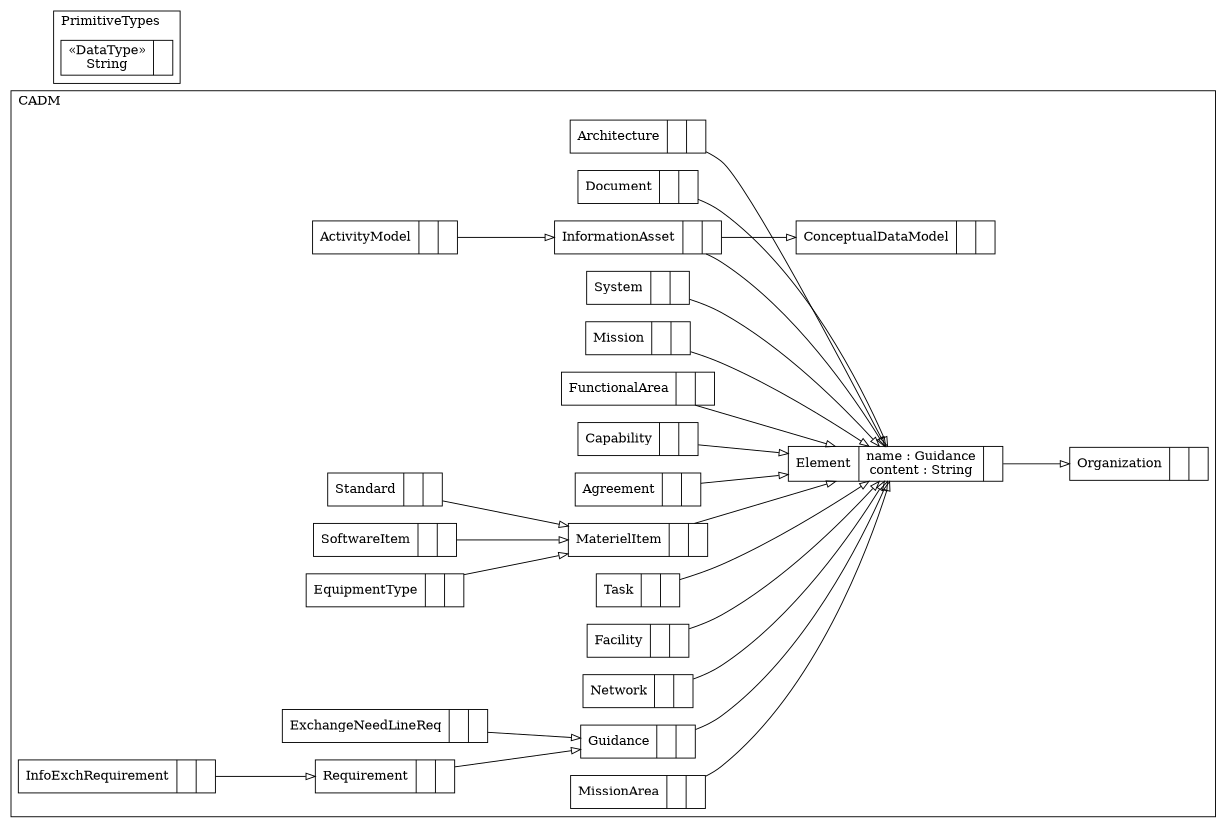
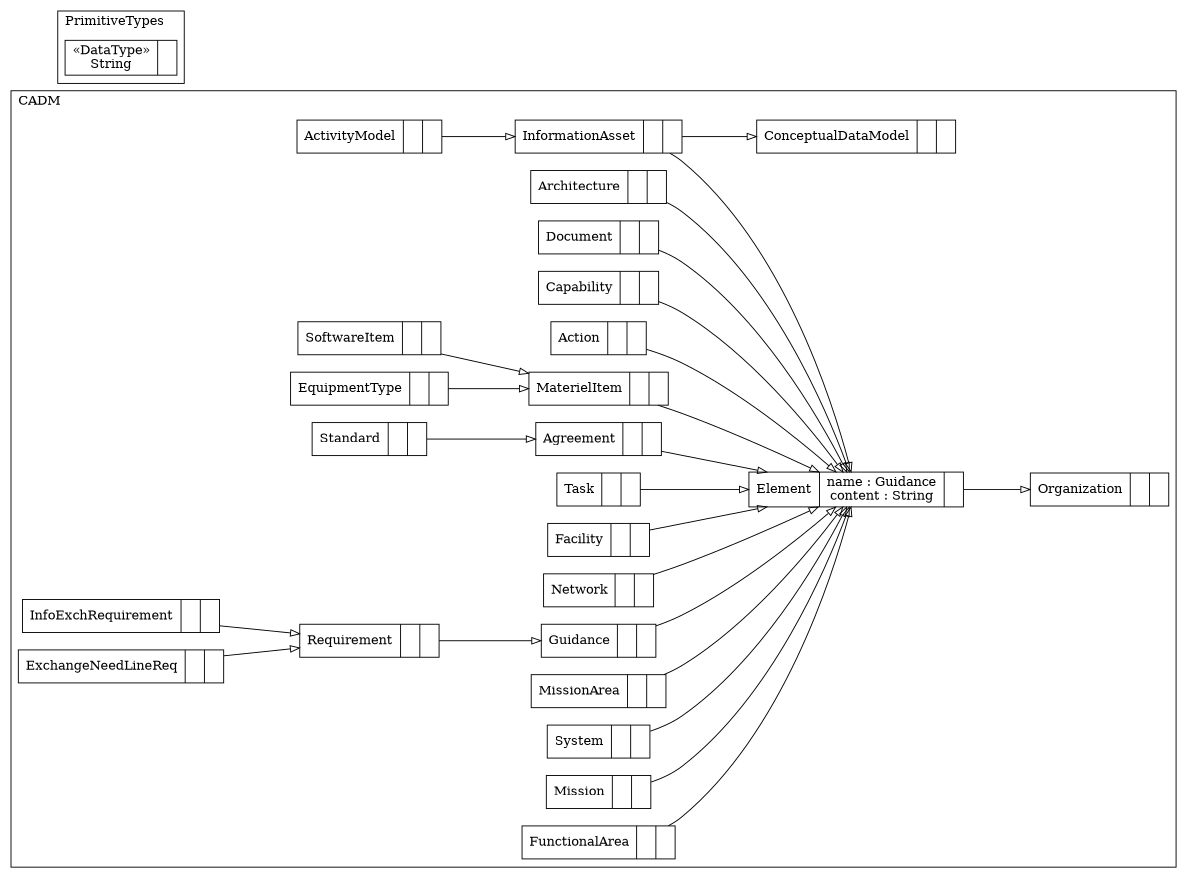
none -> (599, 338)
(501, 513) -> (476, 439)
(530, 735) -> (257, 652)
